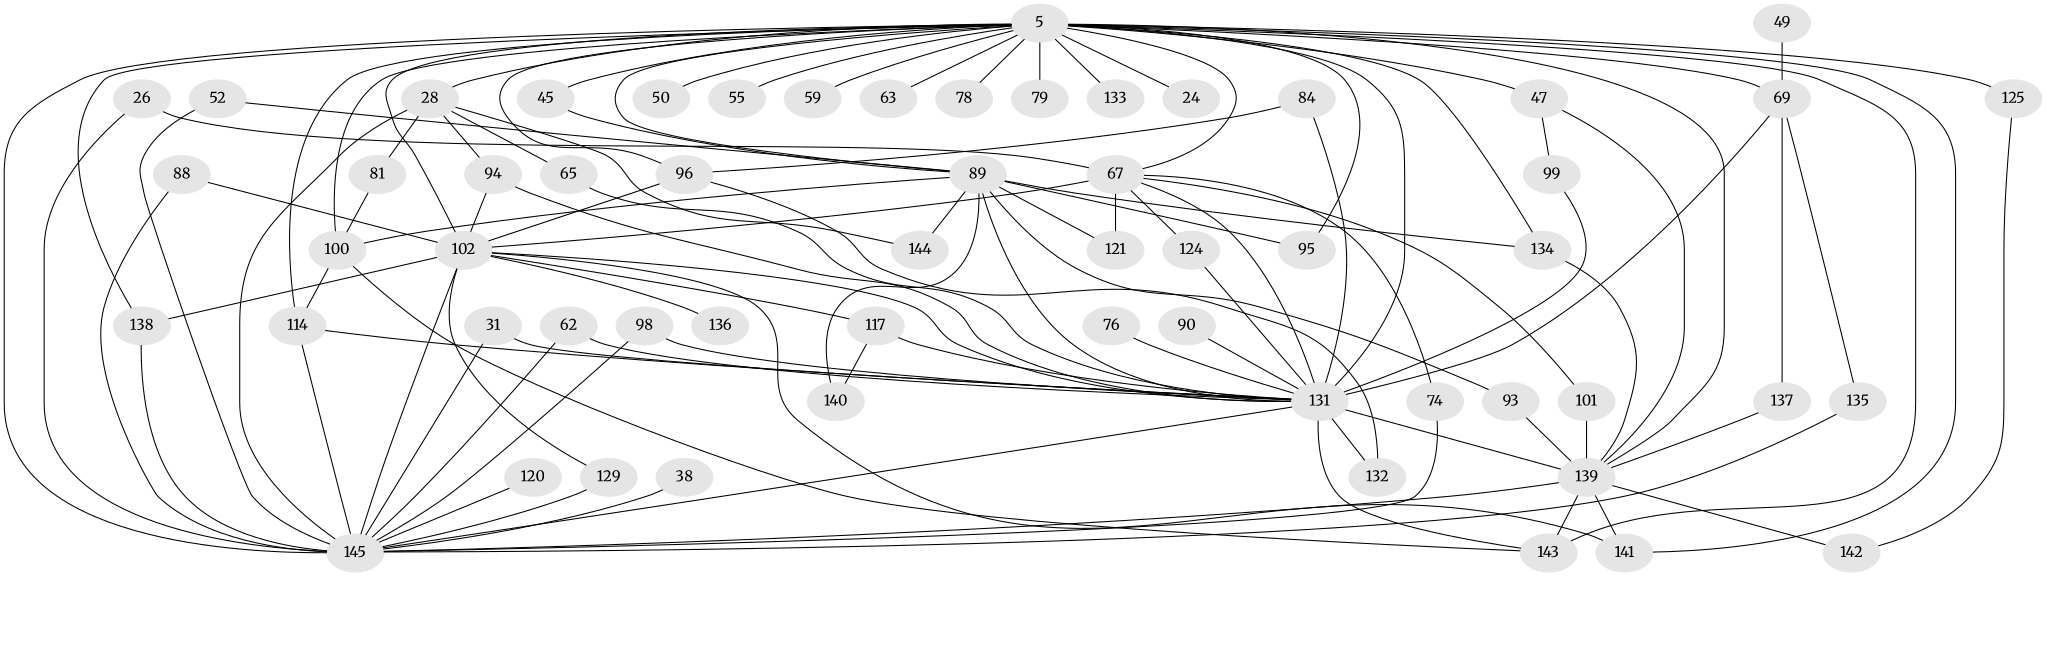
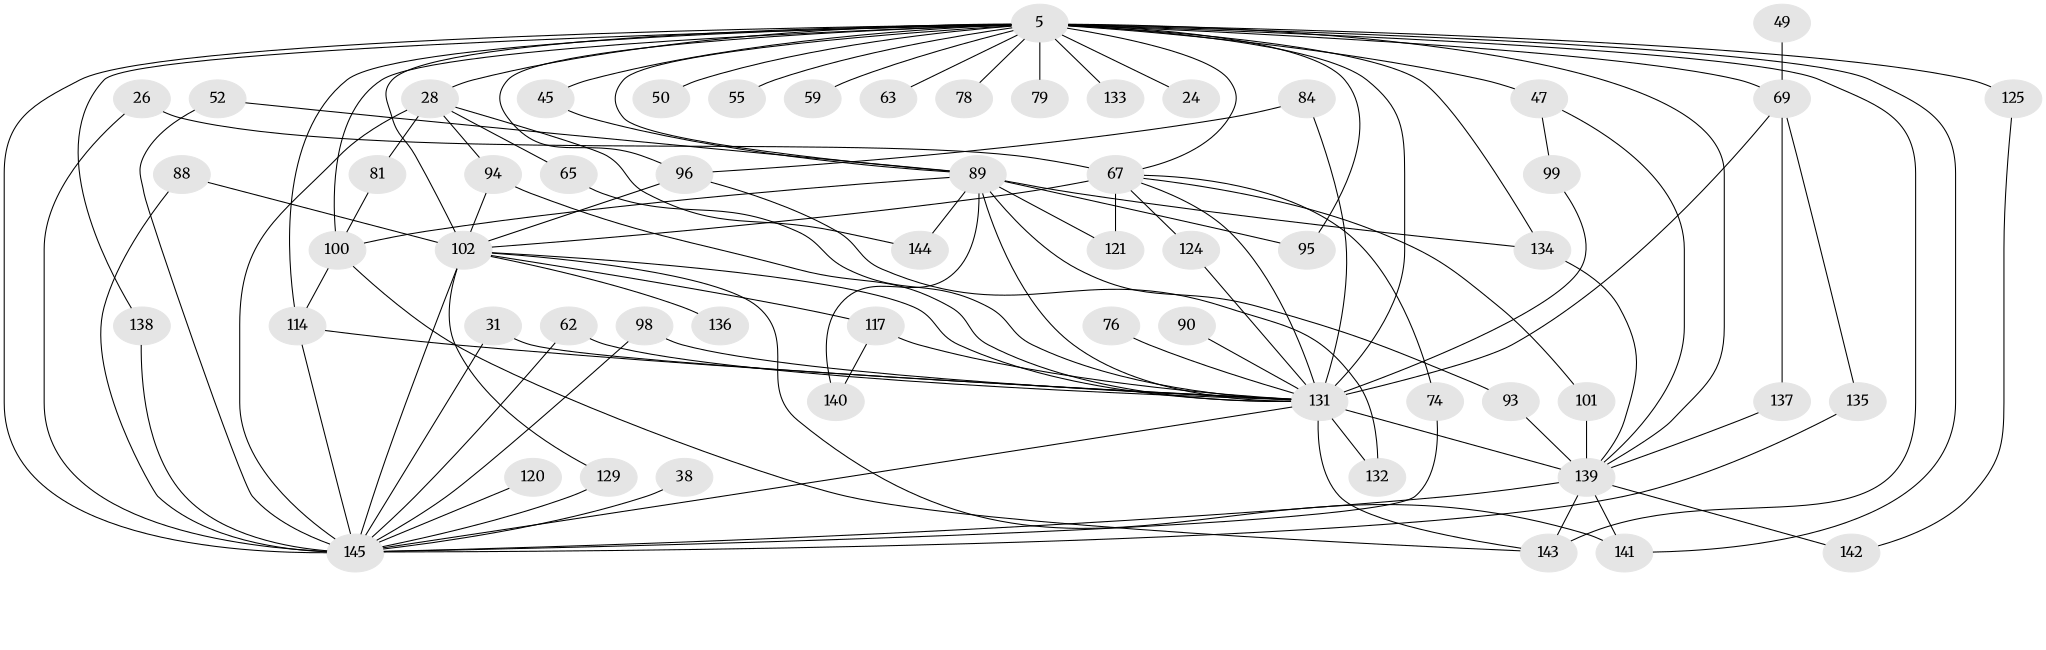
(303, 288) -> none
